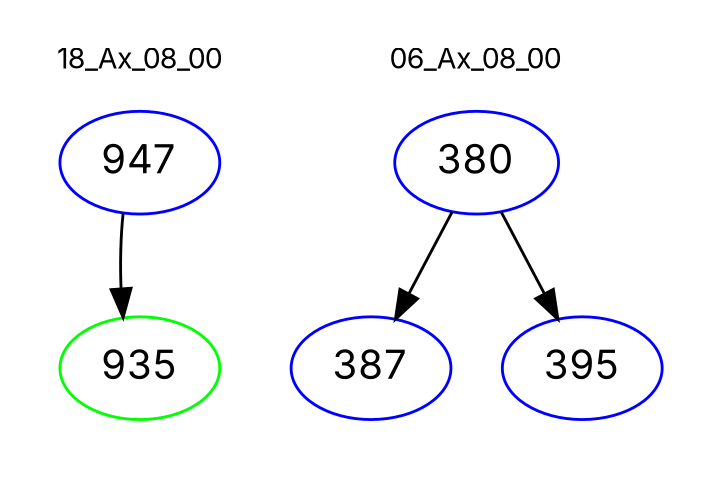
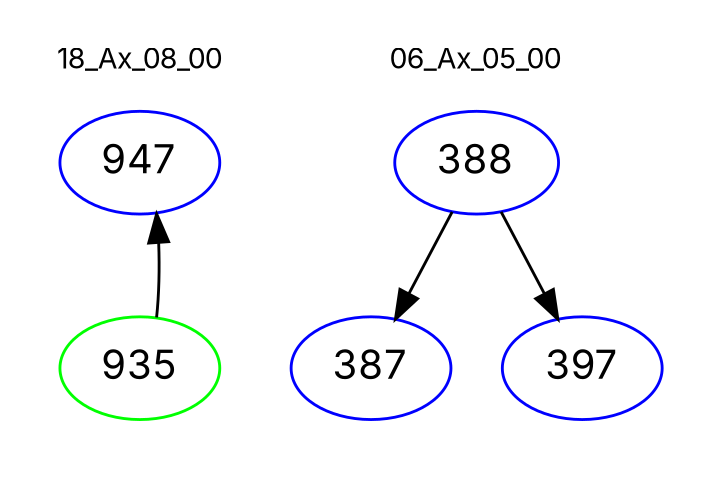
(477, 61) -> (477, 61)
(477, 163) -> (477, 163)
(121, 251) -> (159, 280)
(582, 368) -> (582, 368)
